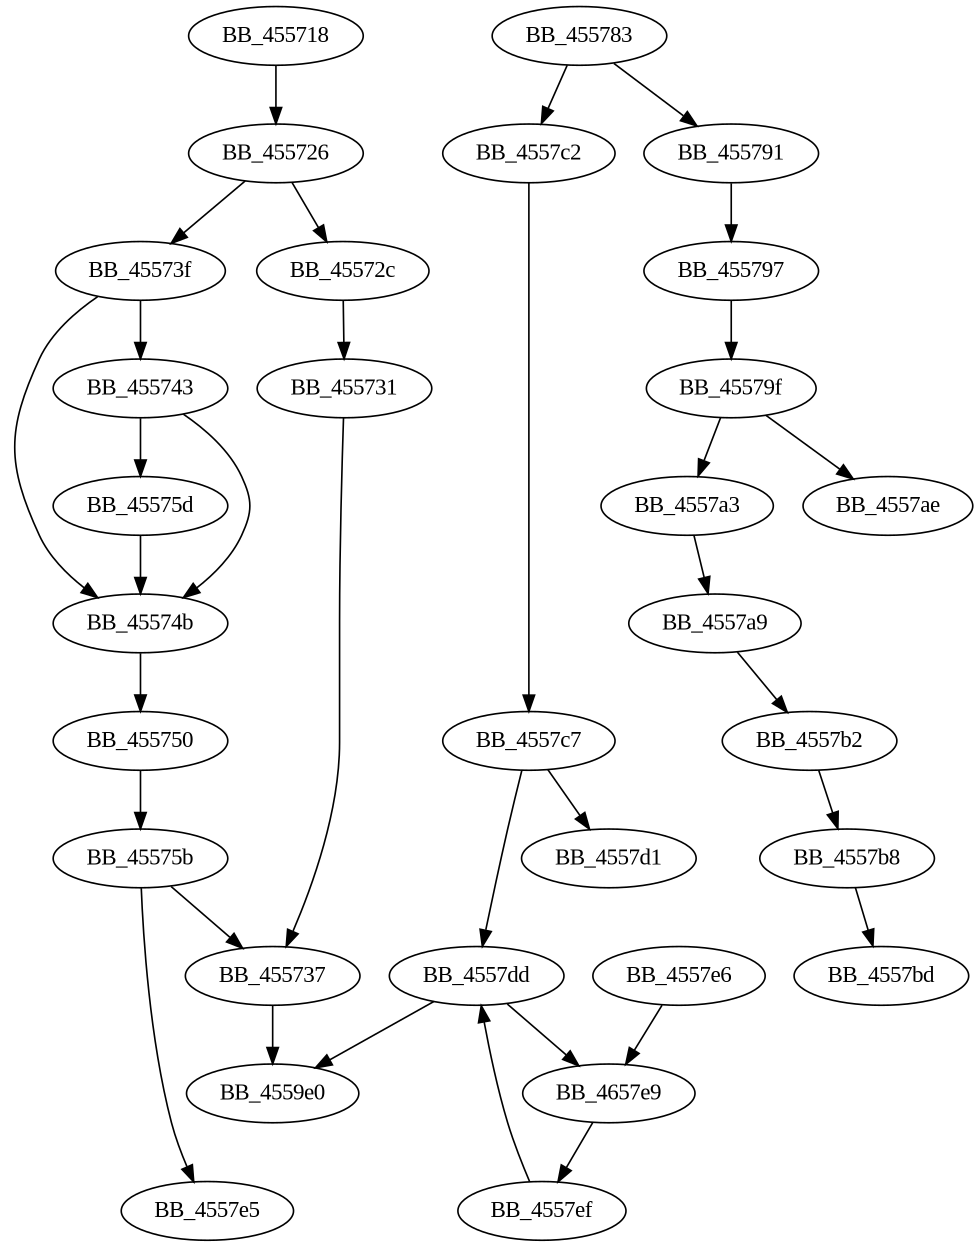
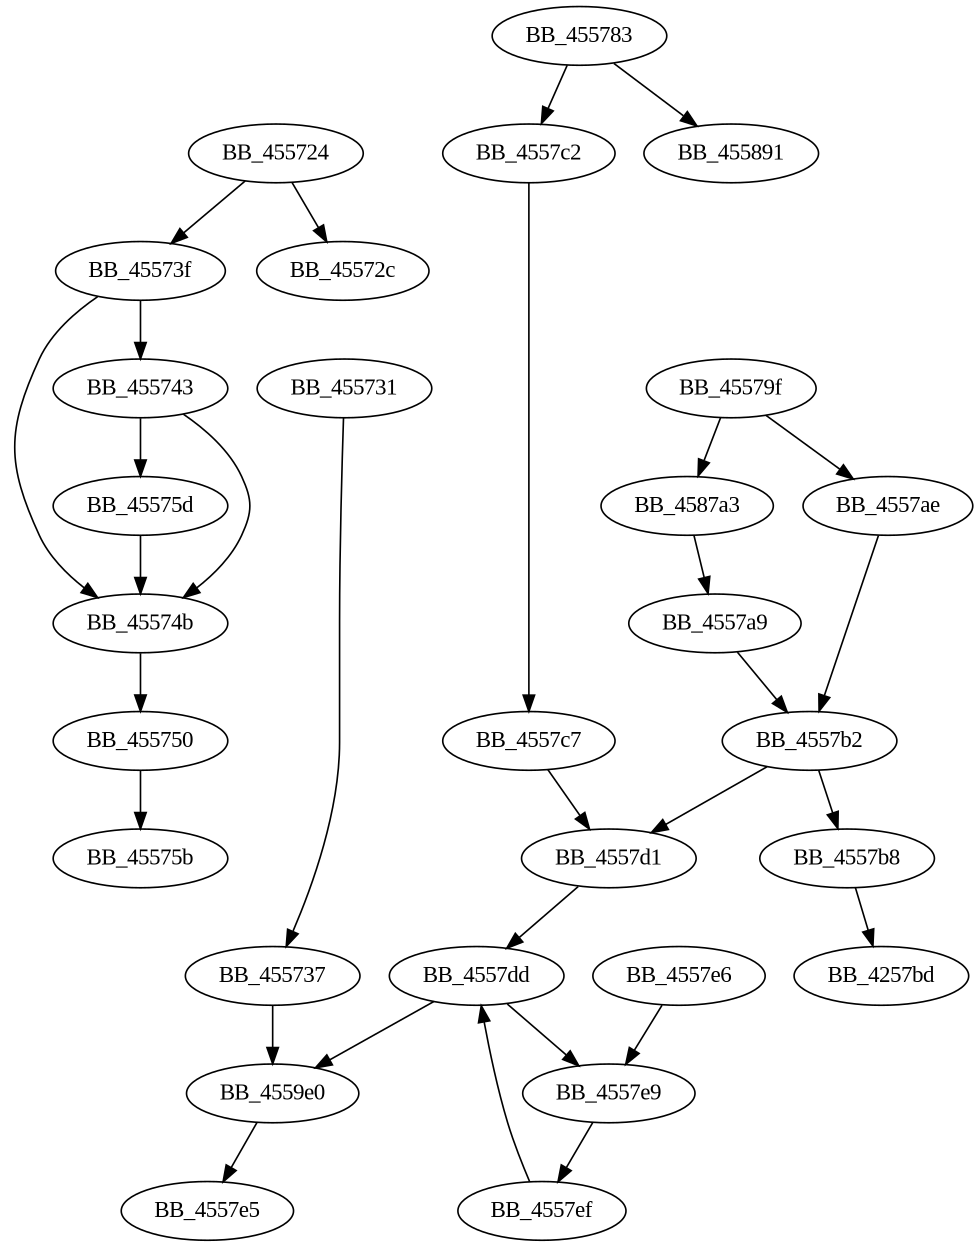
(276, 36) -> none
(276, 153) -> (276, 153)
(731, 153) -> (731, 153)
(731, 271) -> none
(344, 322) -> none
(687, 506) -> (687, 506)
none -> (851, 615)
none -> (716, 796)
(503, 850) -> (549, 912)
(201, 912) -> none
(881, 976) -> (881, 976)
(154, 1029) -> (244, 1145)
(609, 1093) -> (609, 1093)
